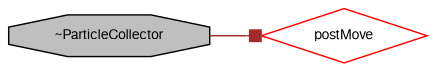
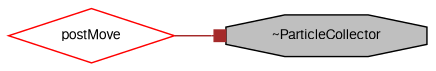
(228, 36) -> (193, 36)
